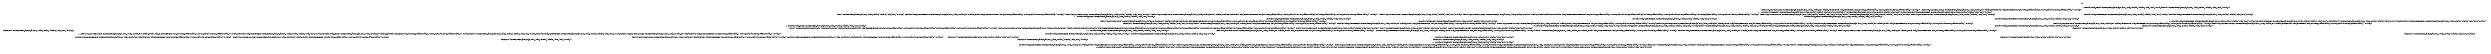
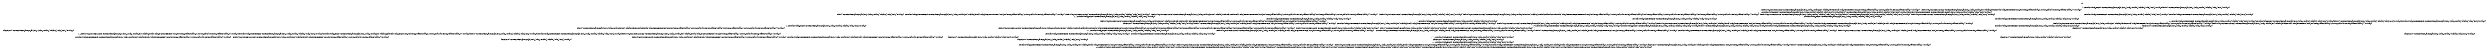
(936, 30) -> (433, 30)
